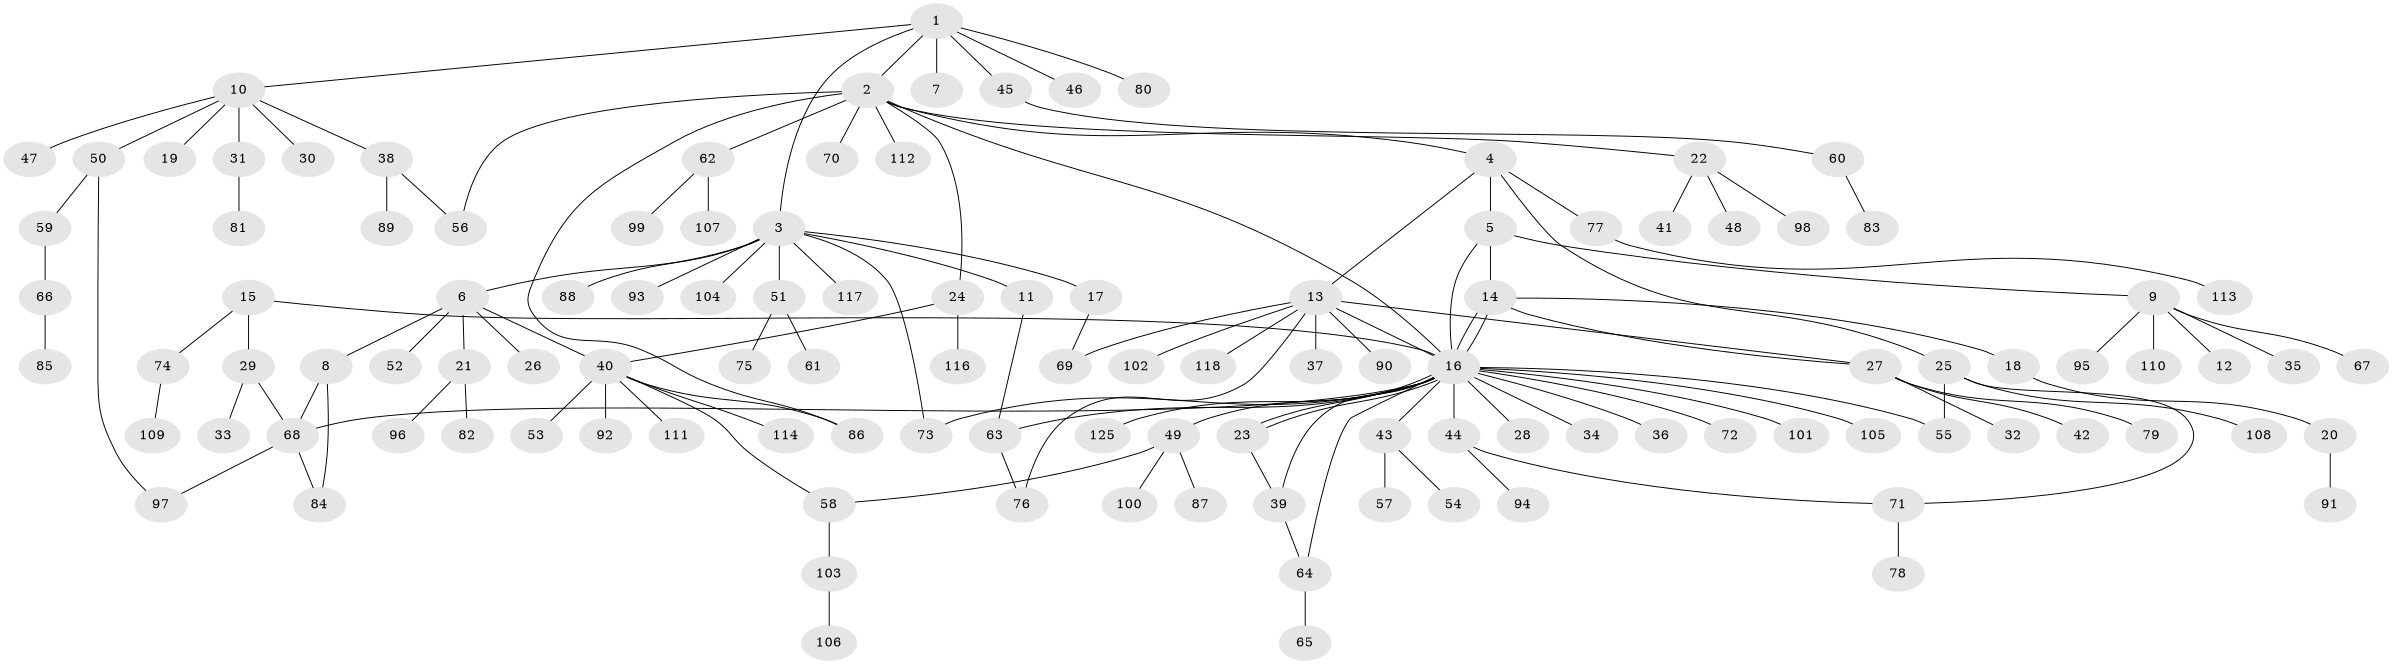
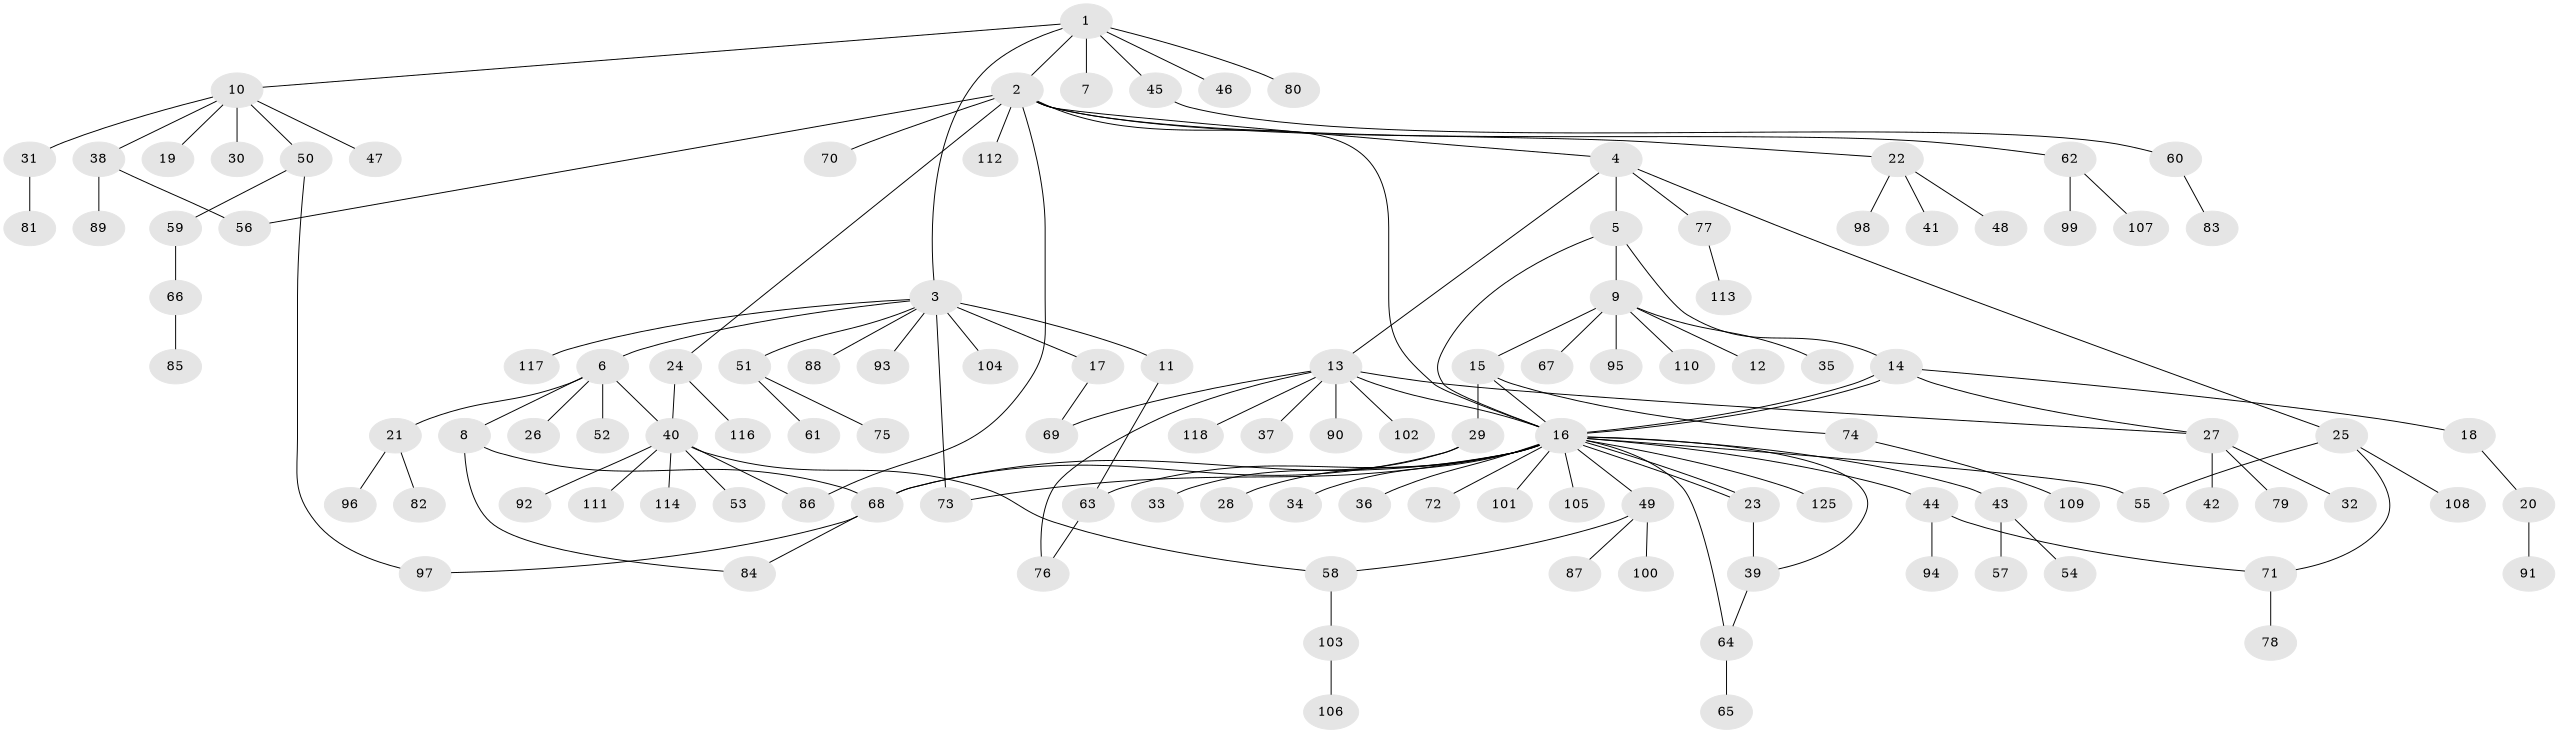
none -> (1547, 332)
